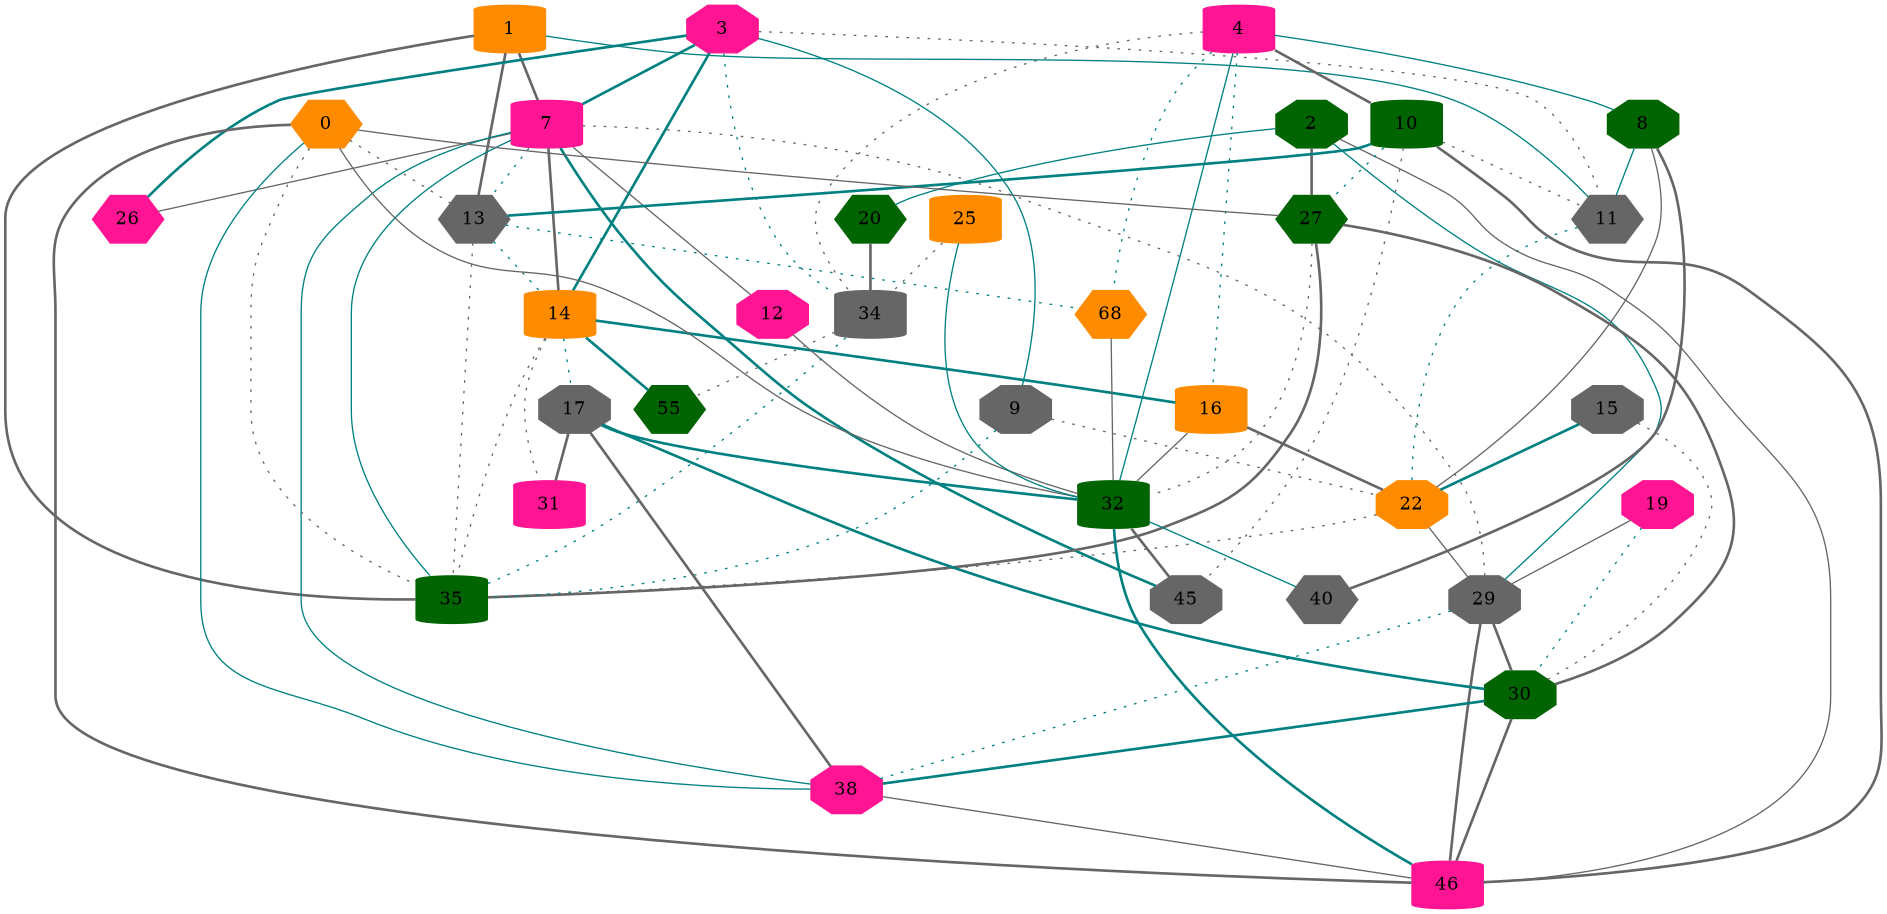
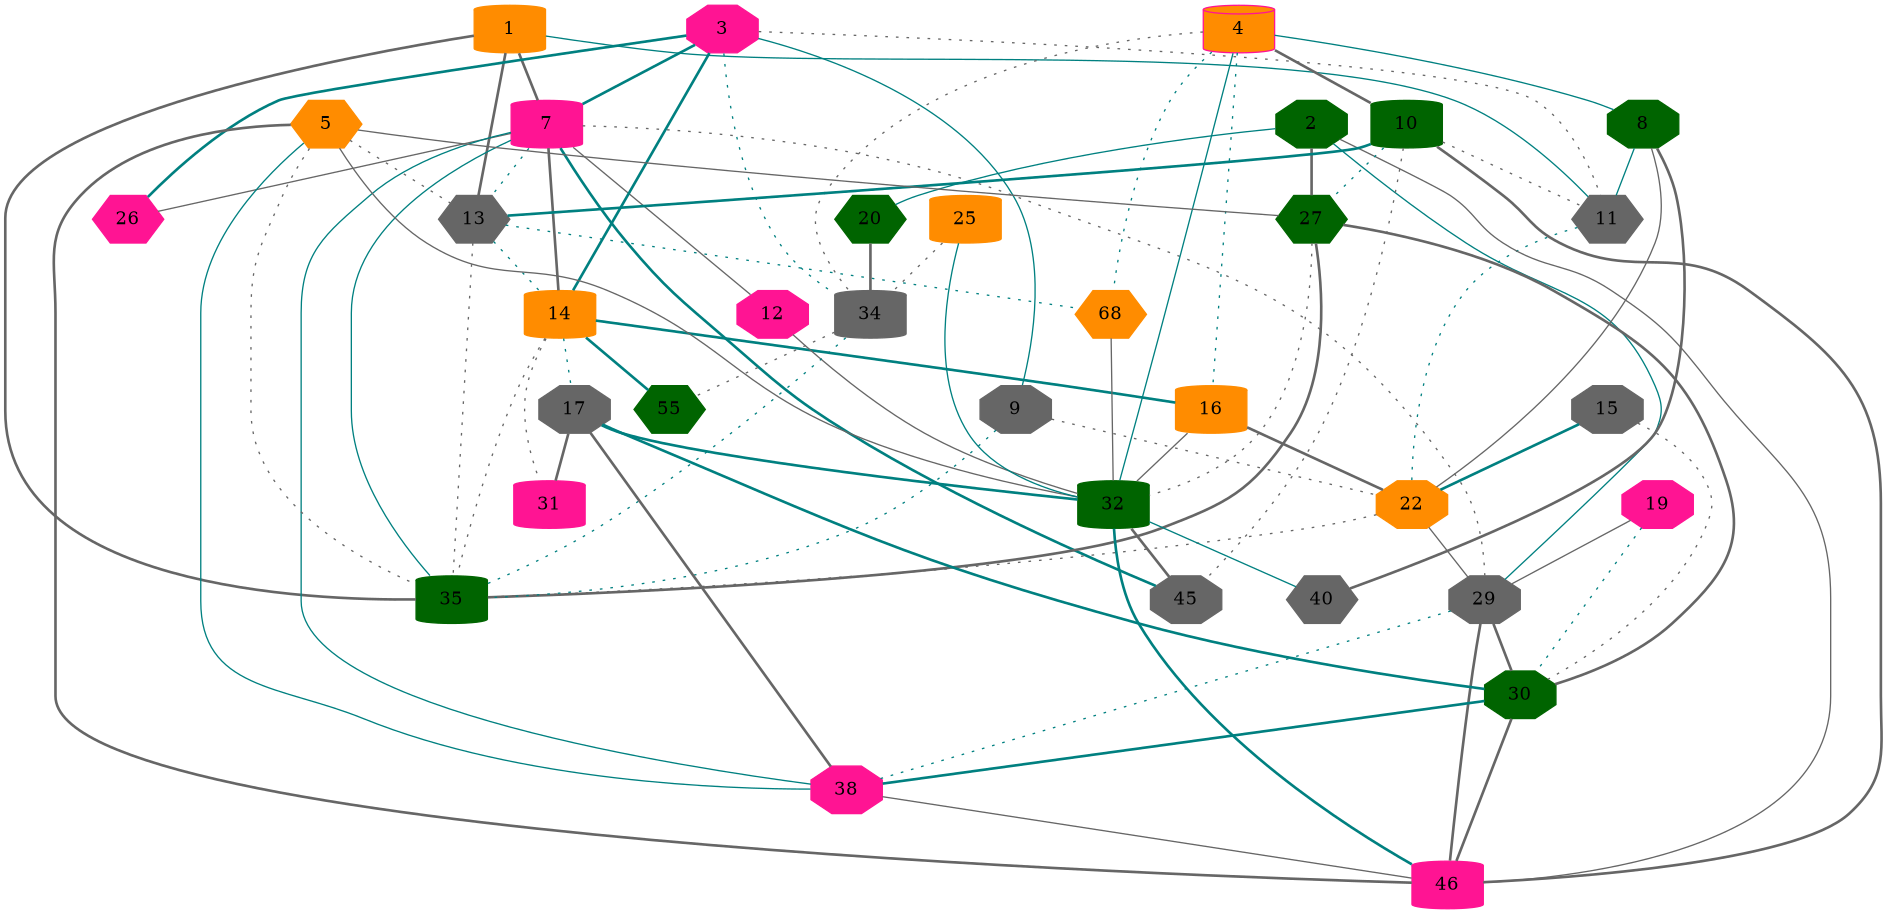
(1239, 29) -> (1239, 29)
(326, 124) -> (326, 124)
